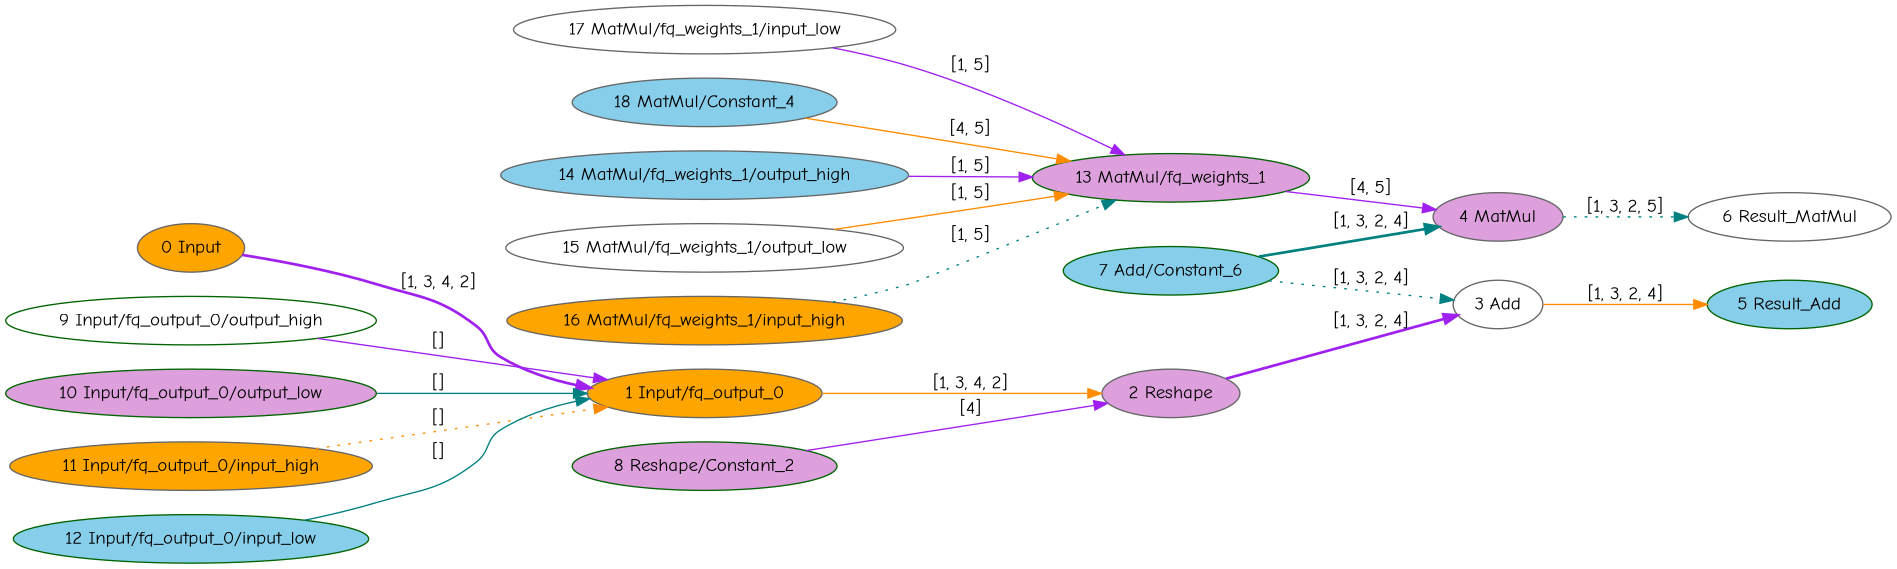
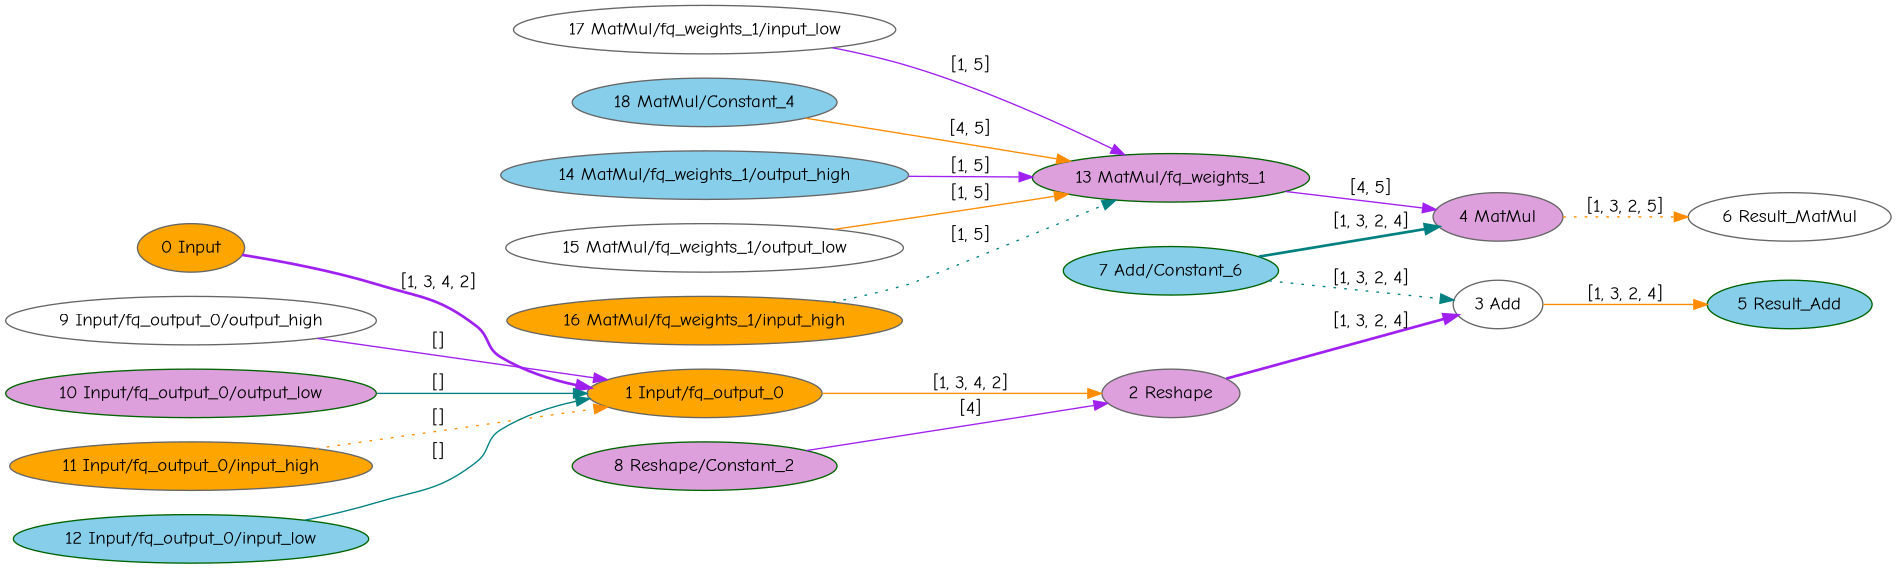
(1619, 217) -> (1619, 217)
(191, 321) -> (191, 321)
